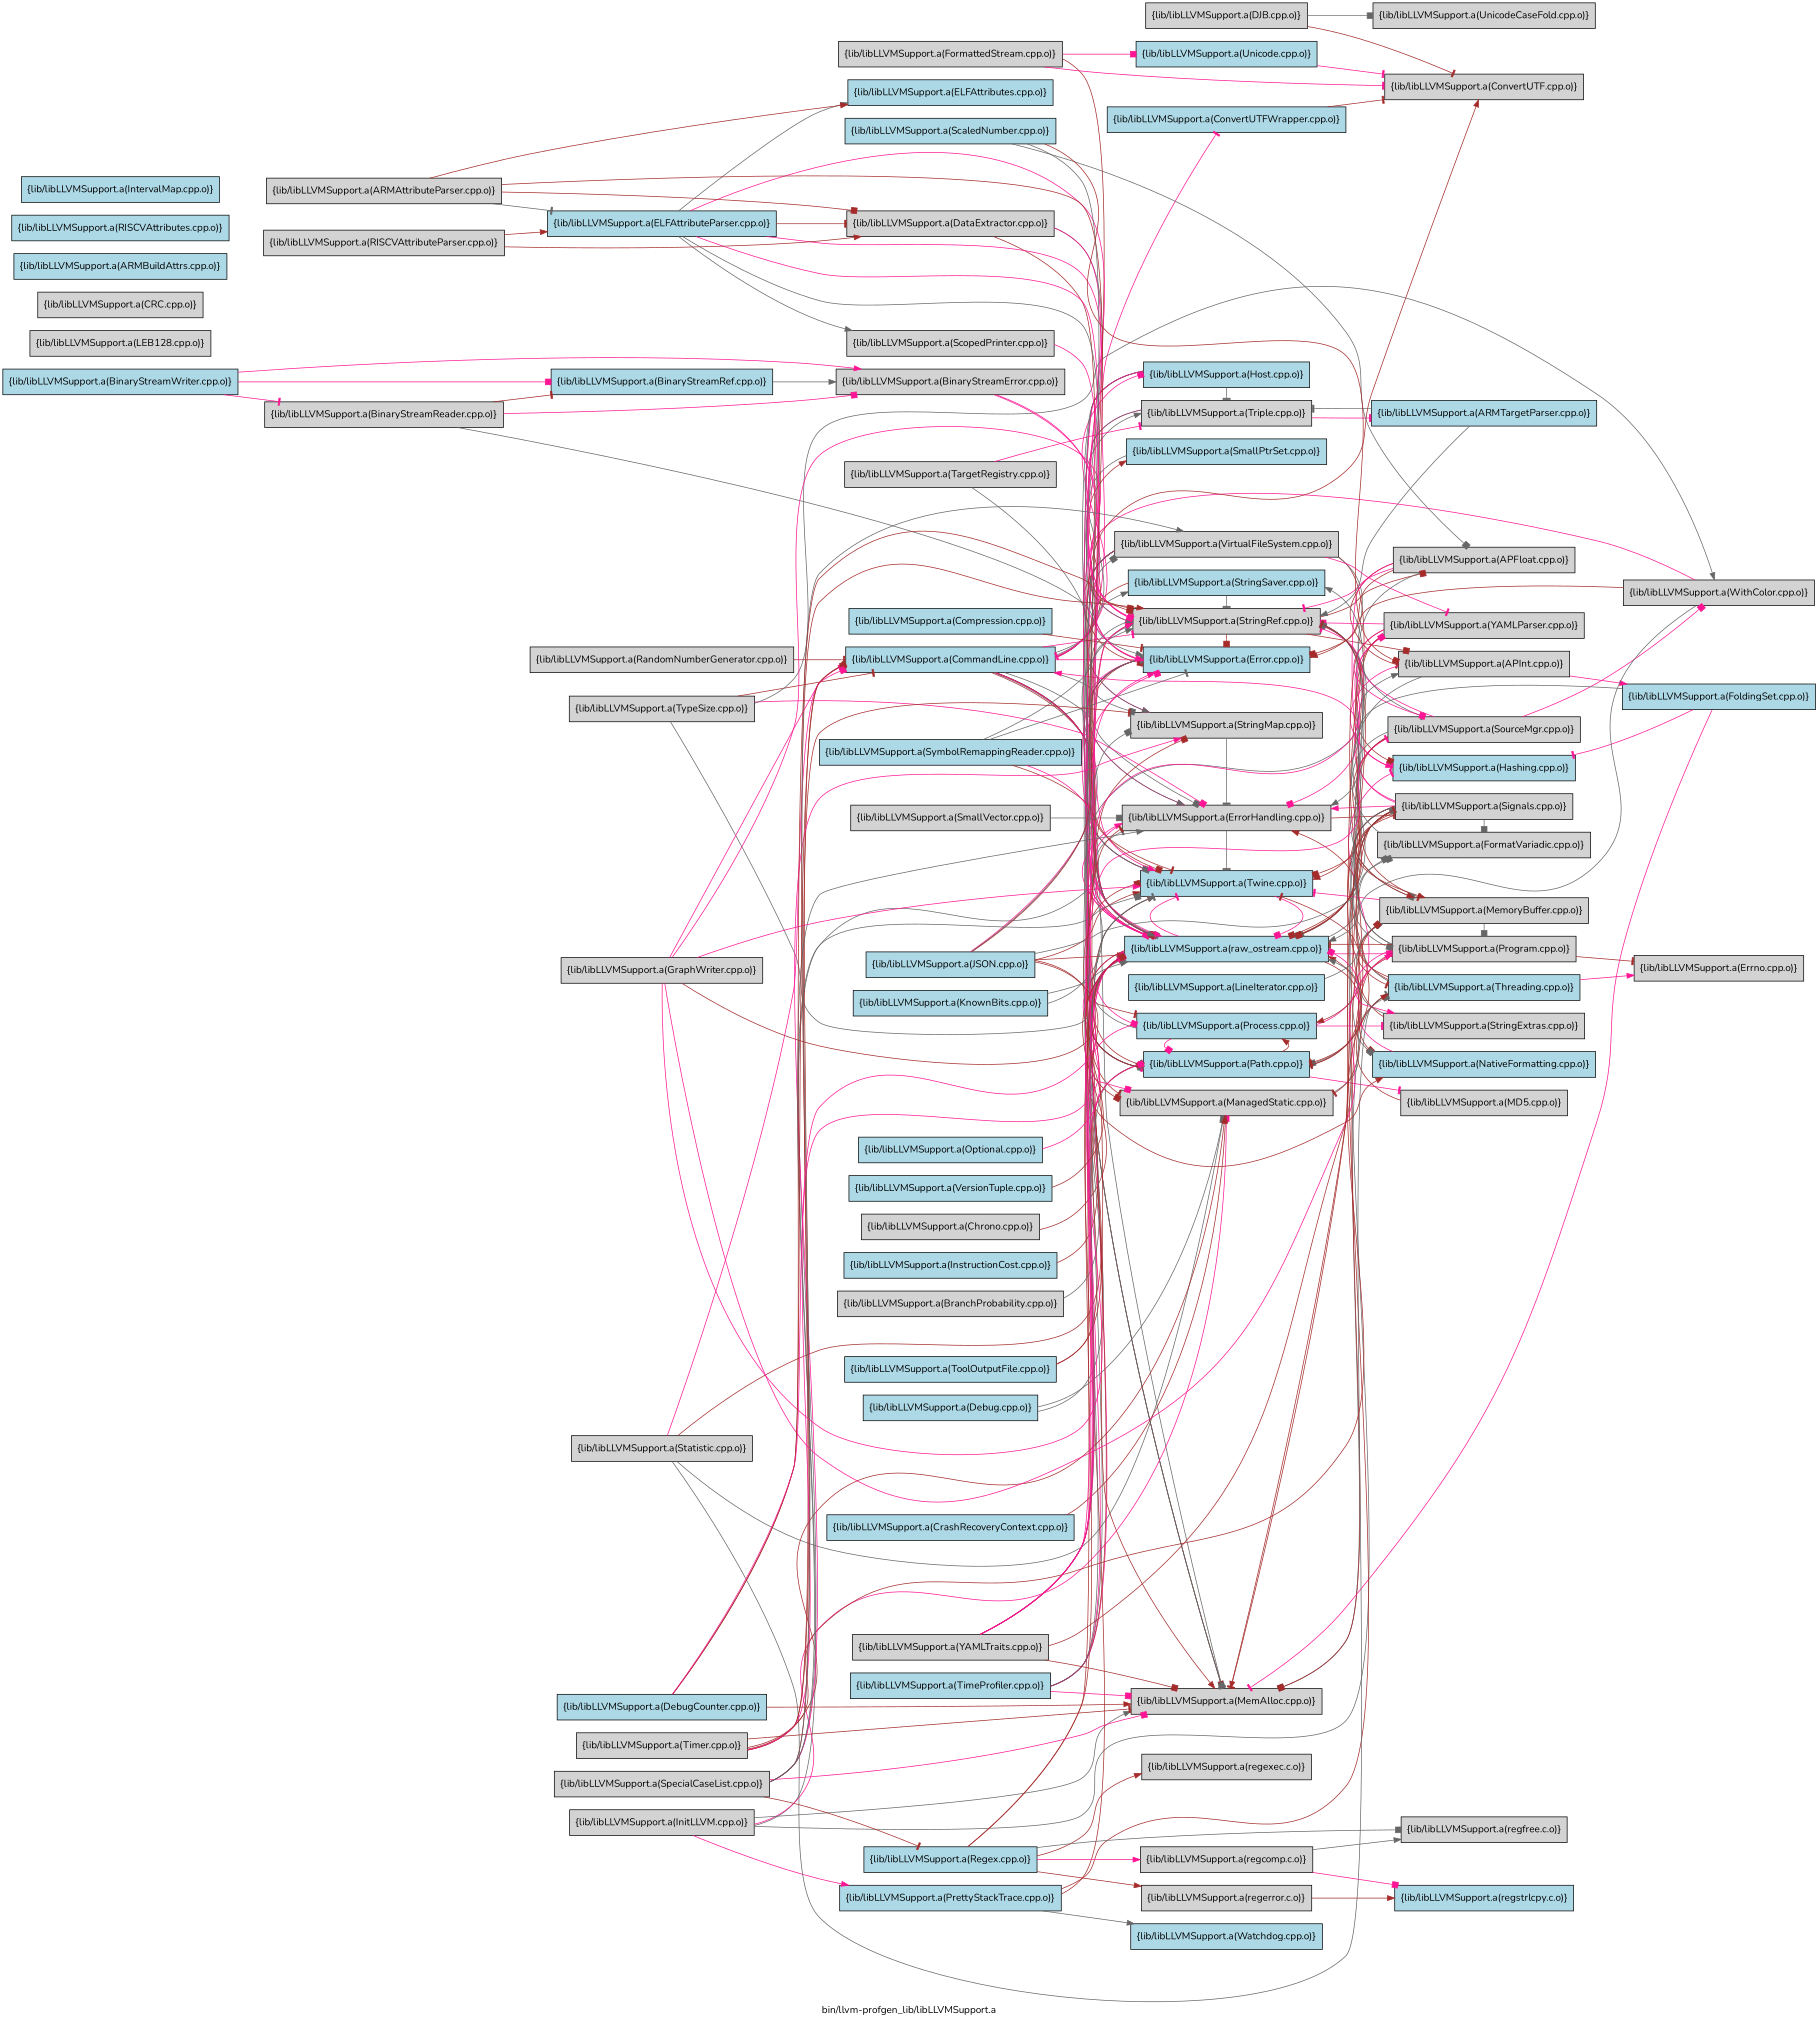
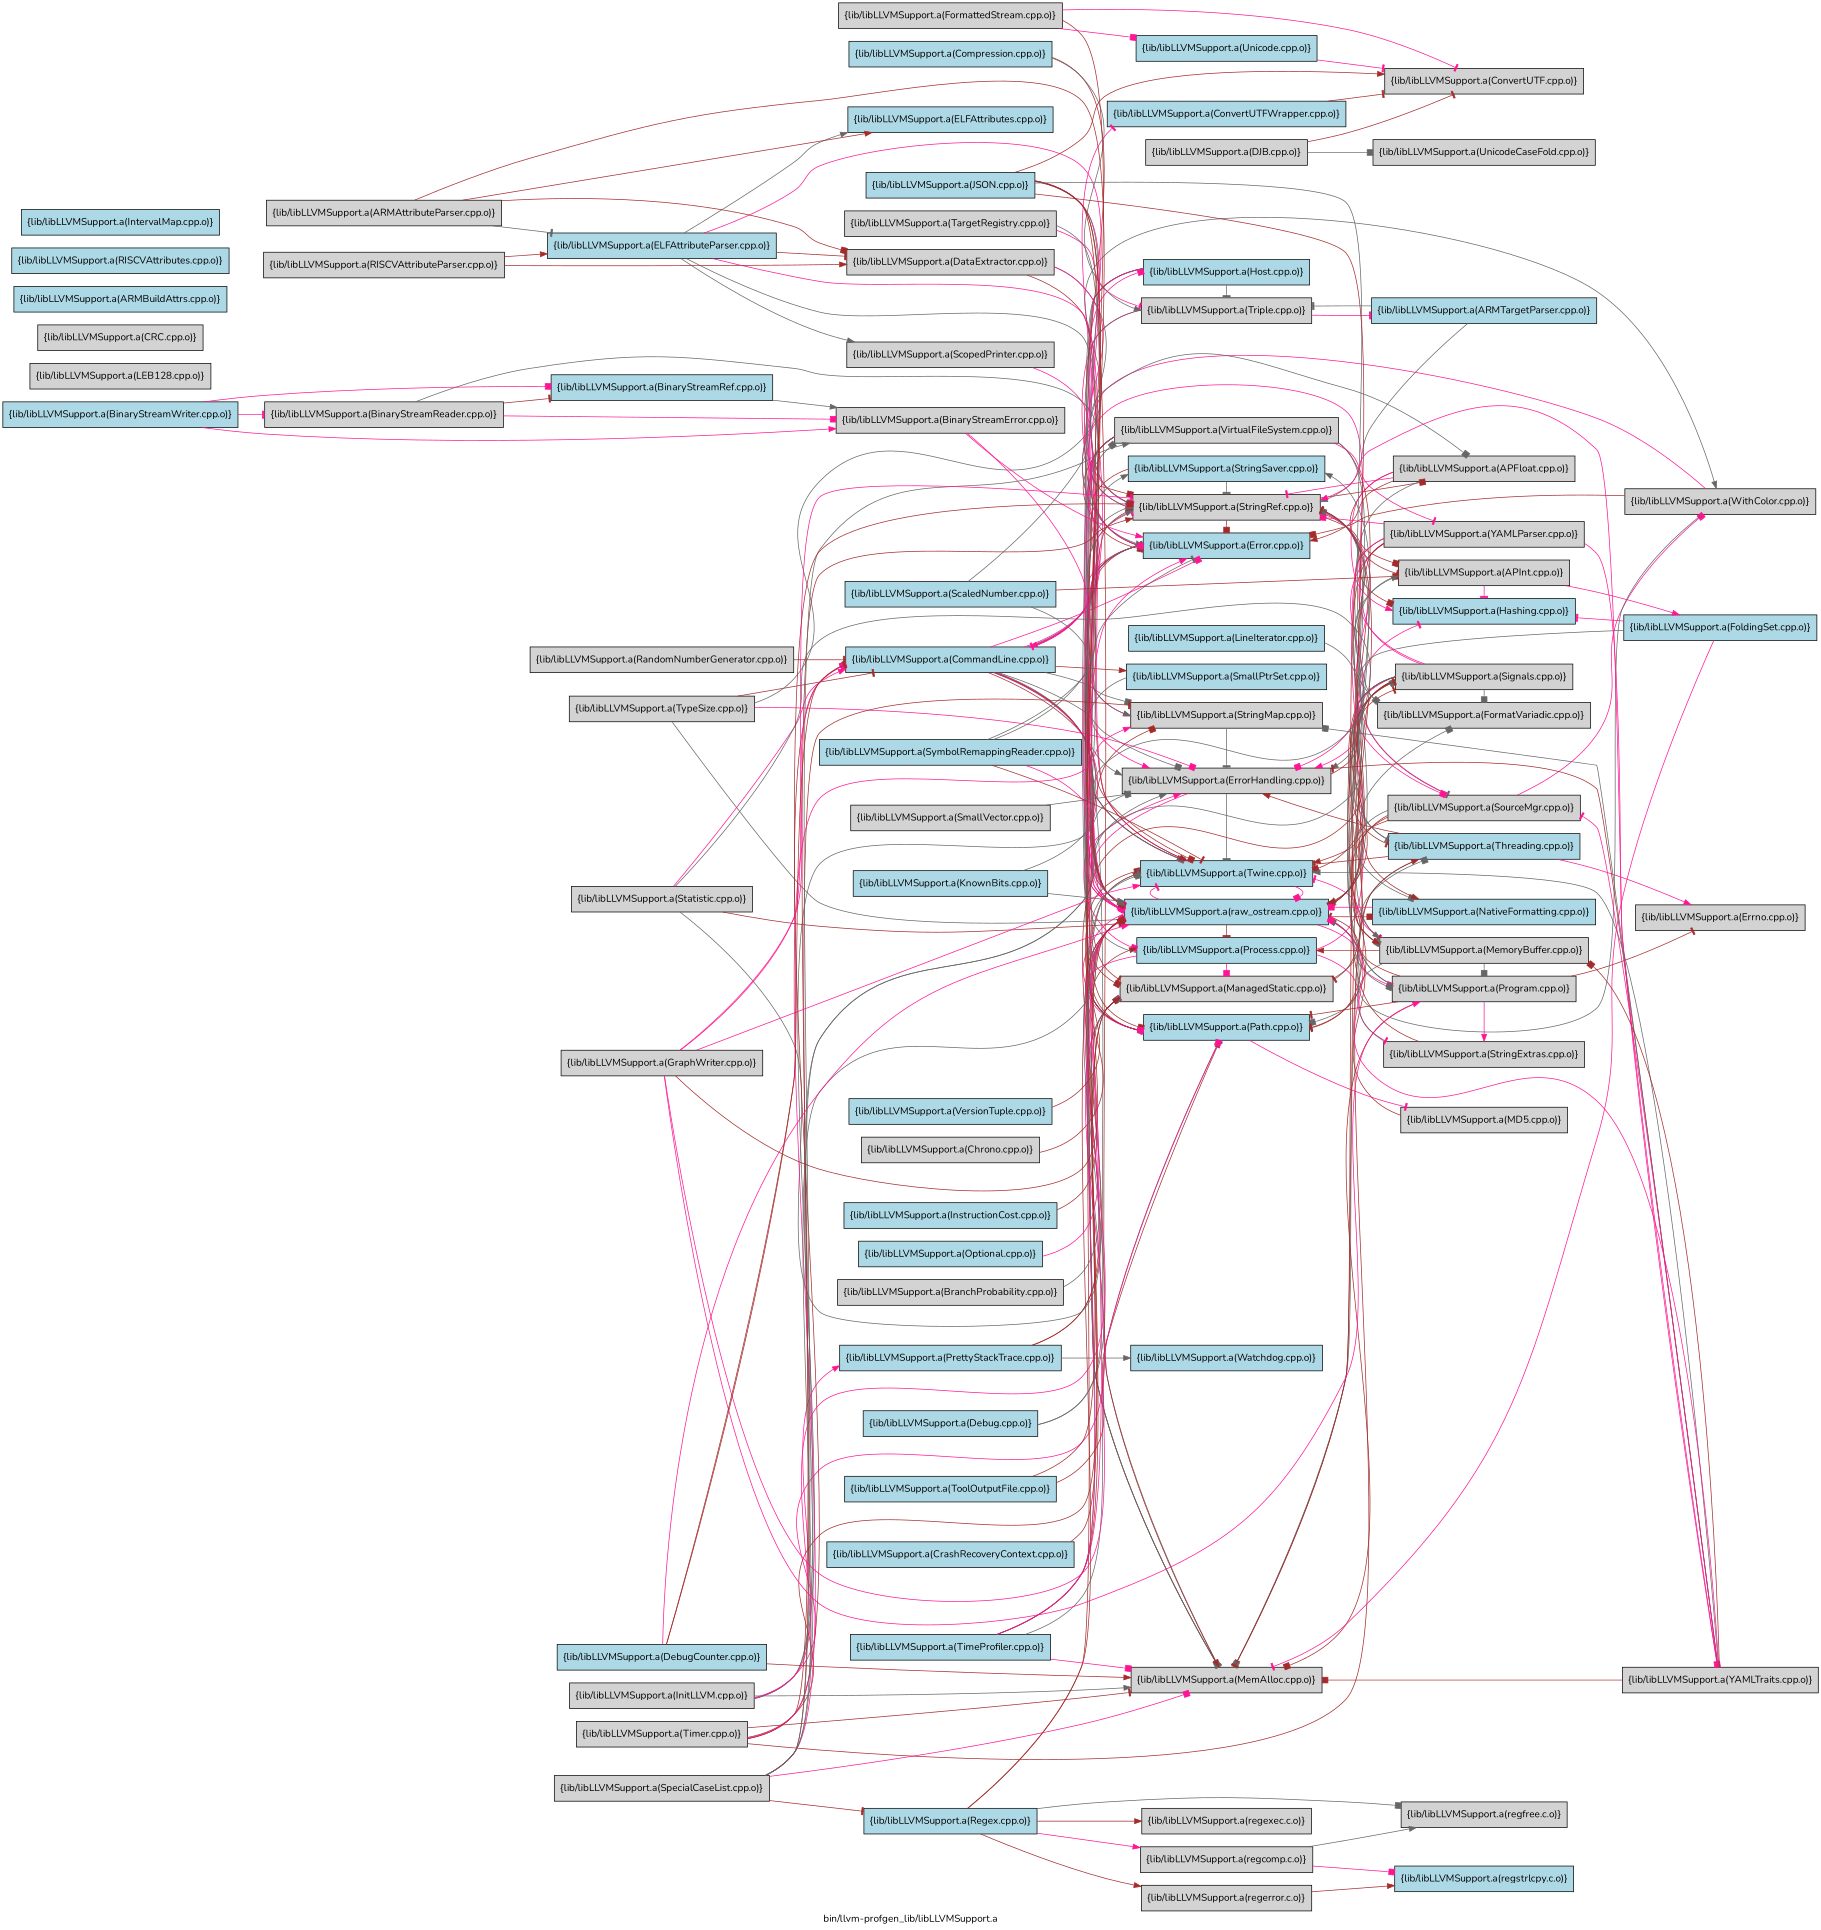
(1093, 297) -> none
(1094, 536) -> (1095, 183)
(1086, 1054) -> (1640, 1100)
